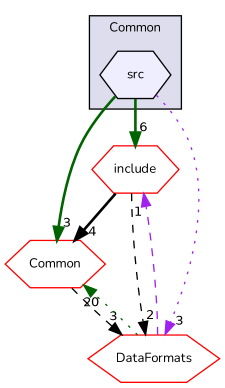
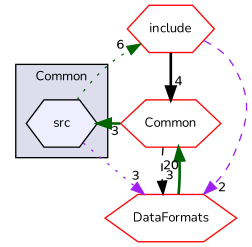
(135, 117) -> (99, 74)
(76, 157) -> (116, 124)
(135, 258) -> (246, 109)
(154, 271) -> none
(116, 314) -> (180, 178)
